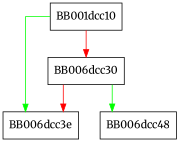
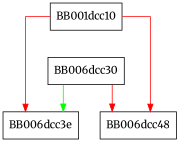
(86, 40) -> (150, 46)
(26, 48) -> (26, 48)
(63, 94) -> (63, 94)
(112, 94) -> (112, 94)
